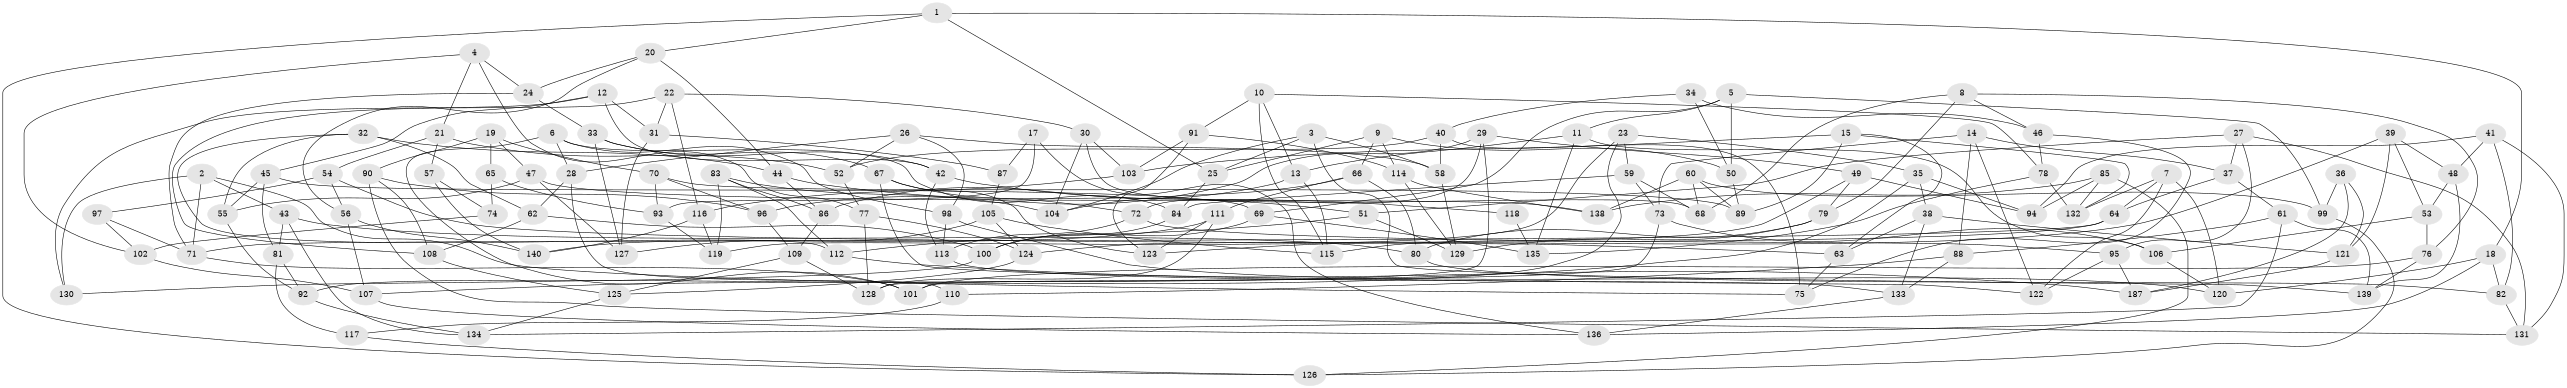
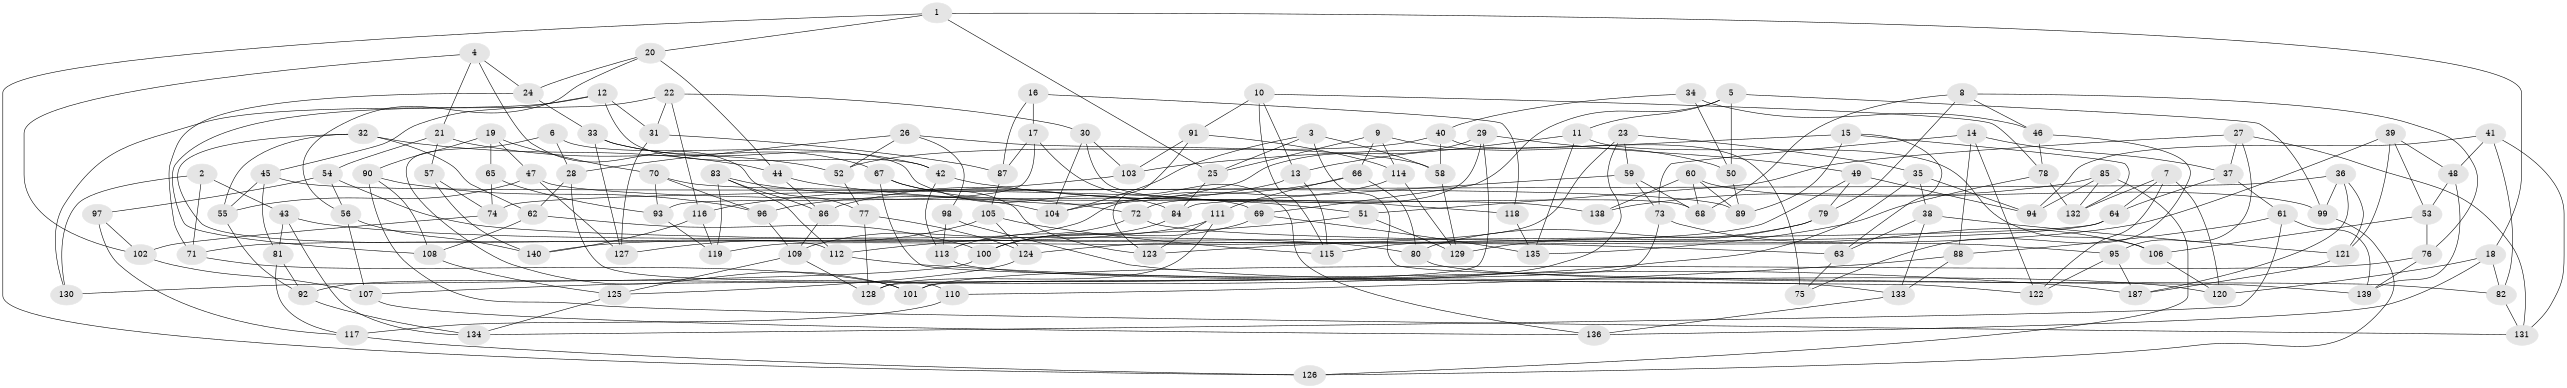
none -> (1033, 93)
(716, 147) -> none
none -> (1506, 188)
(1492, 197) -> (1096, 213)
(145, 235) -> (200, 309)
(1110, 287) -> none
